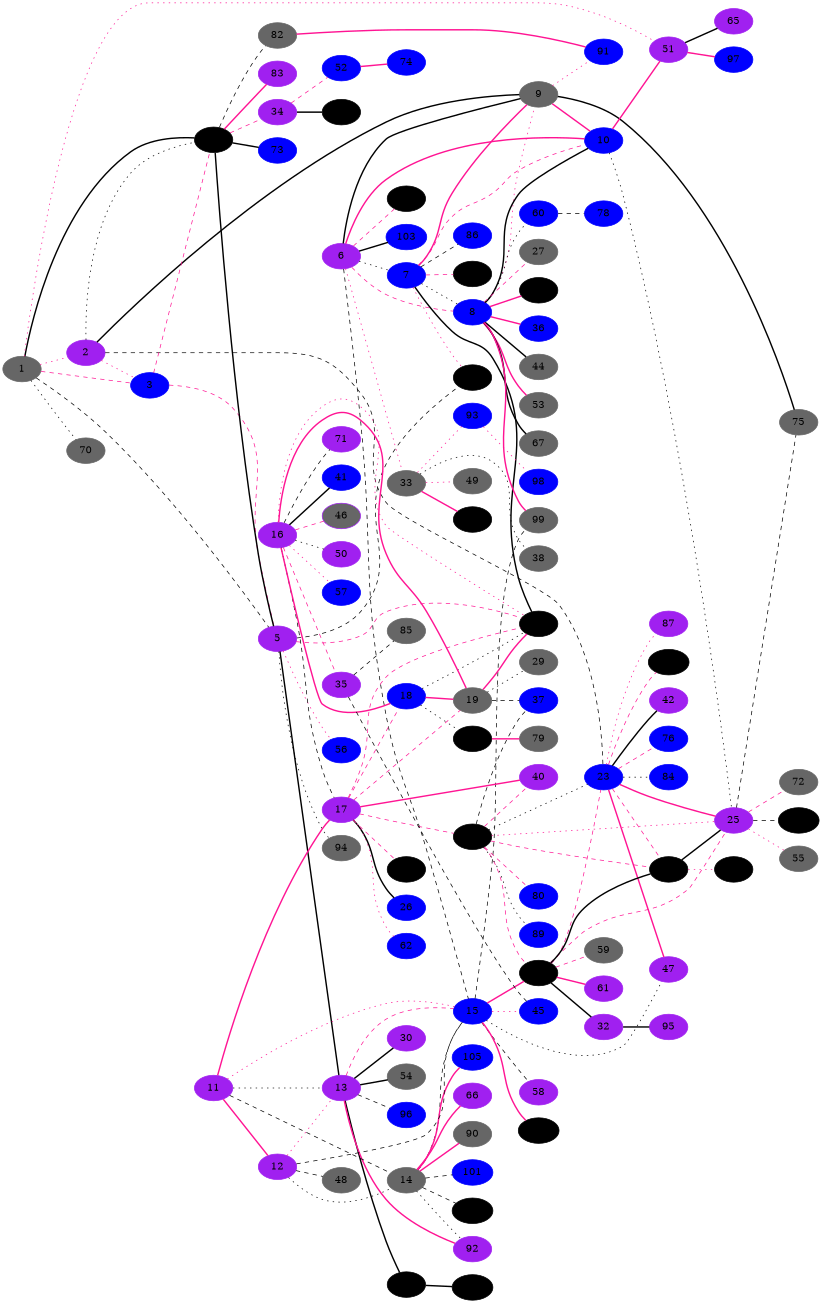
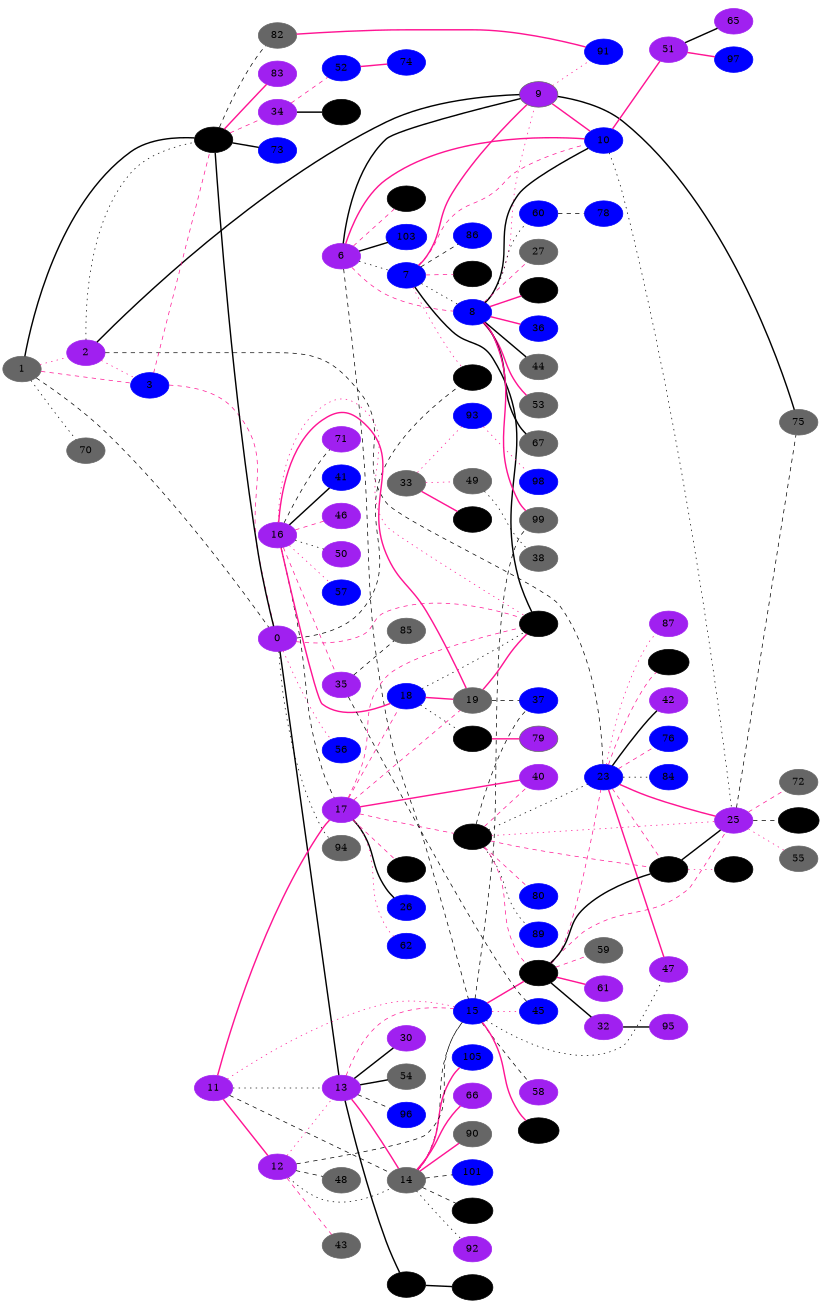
(211, 3) -> none
(539, 94) -> (539, 94)
(374, 370) -> none
(500, 468) -> (506, 520)
(341, 516) -> (341, 516)
(278, 639) -> (278, 639)
(539, 662) -> none
(539, 739) -> (539, 739)
(378, 1189) -> (376, 1133)
none -> (341, 1246)
